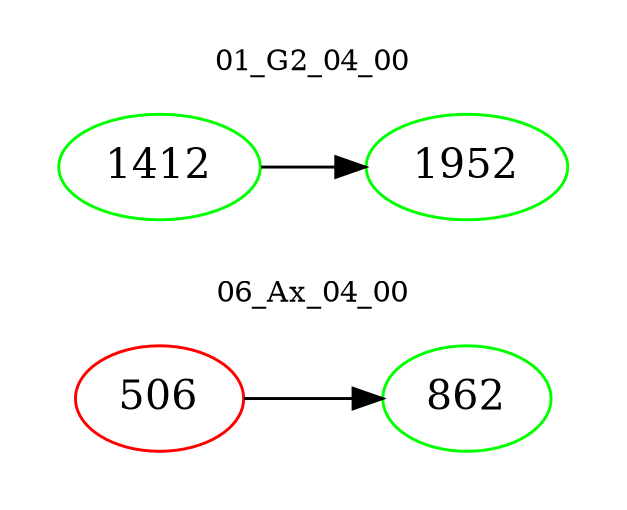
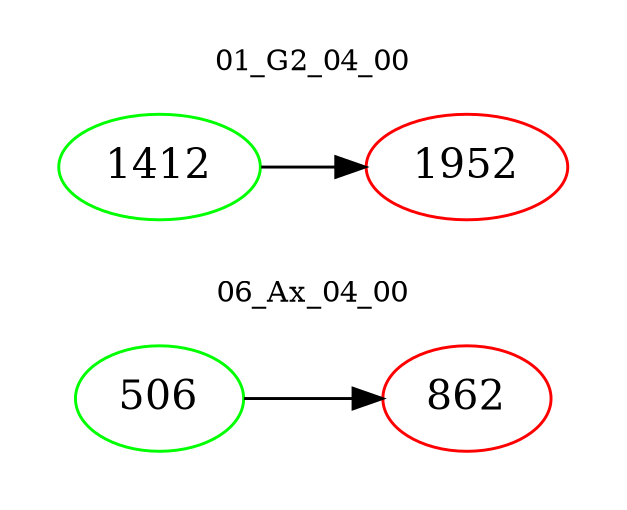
(467, 167) -> (467, 167)
(160, 399) -> (160, 399)
(467, 399) -> (467, 399)
